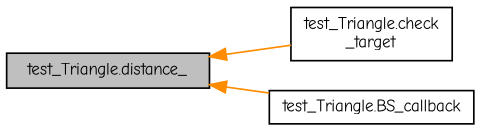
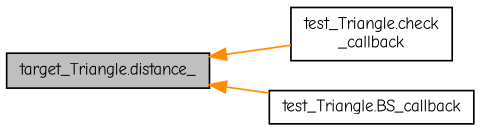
(372, 34) -> (372, 34)
(108, 71) -> (108, 71)
